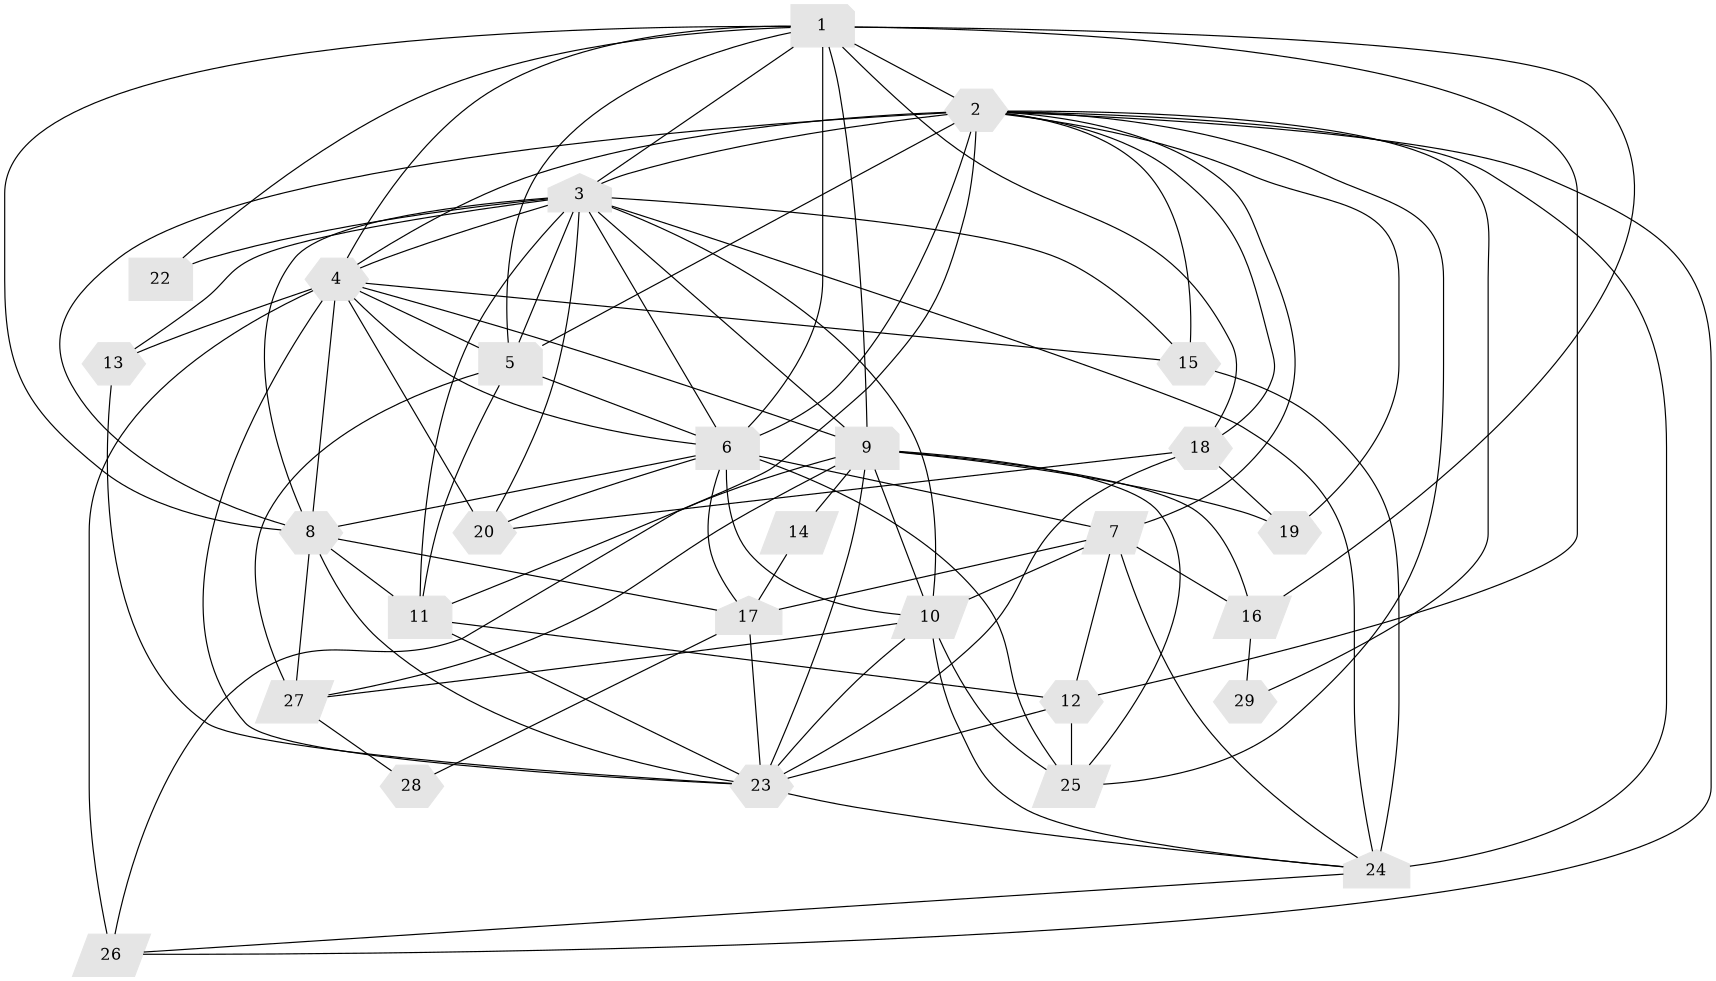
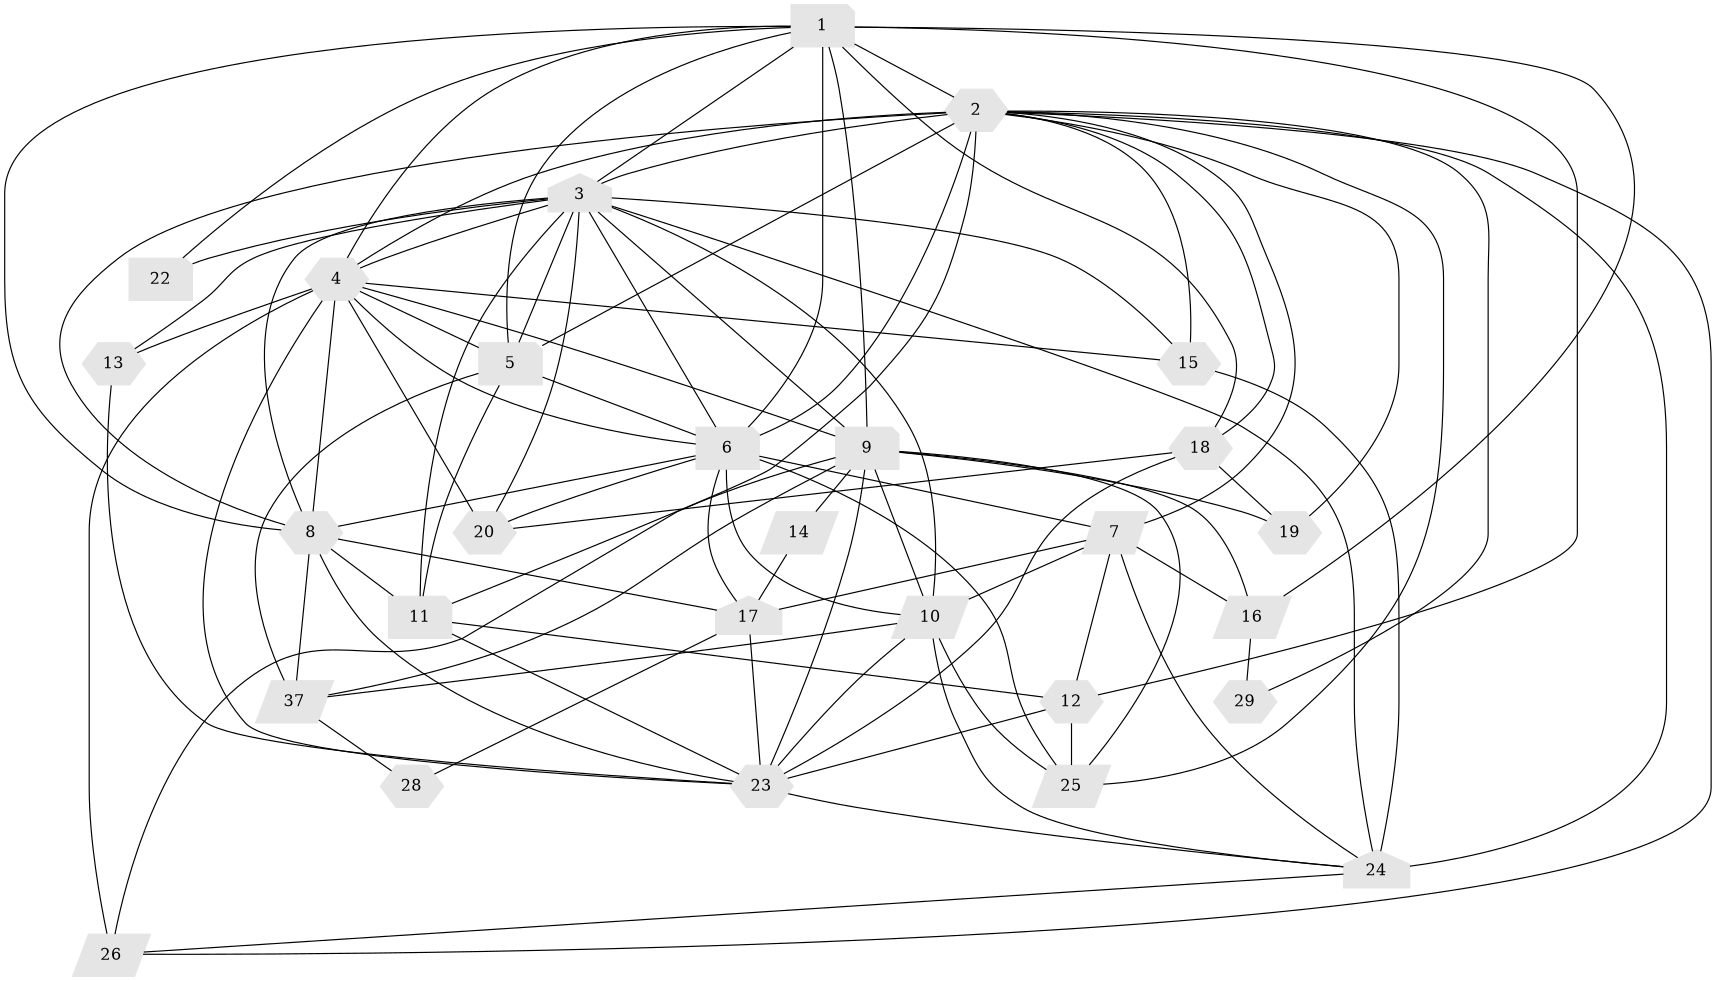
(295, 702) -> (295, 702)
